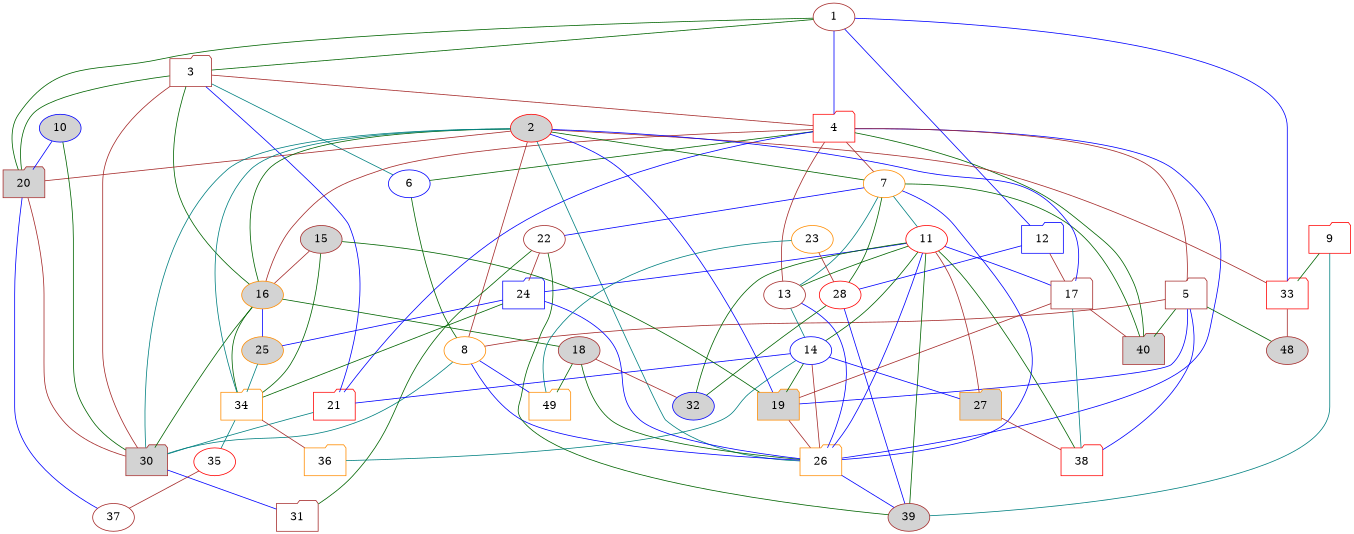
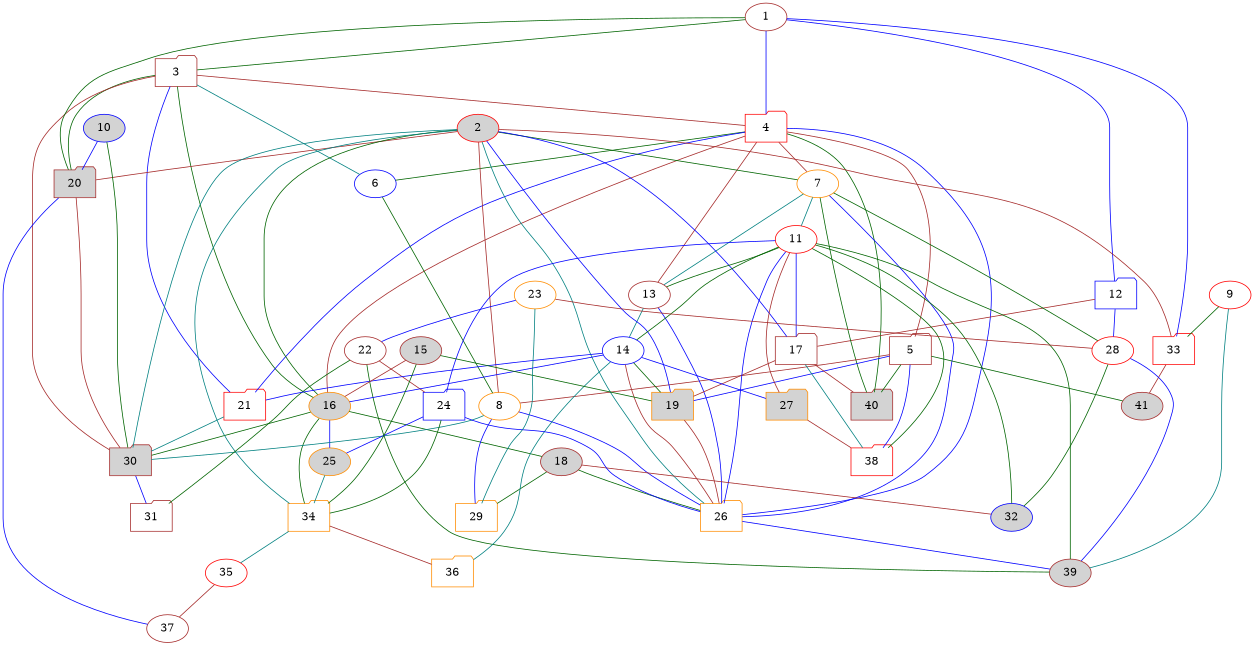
(714, 212) -> (445, 320)
(1330, 239) -> (1230, 295)
(1287, 351) -> (1142, 406)
none -> (476, 378)
(550, 406) -> (476, 517)
